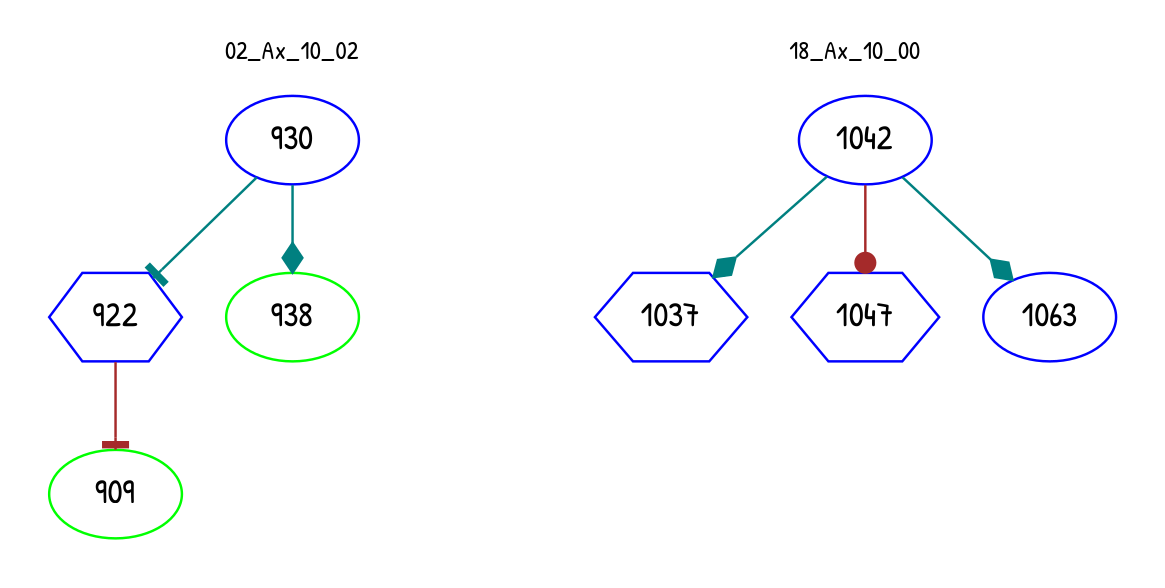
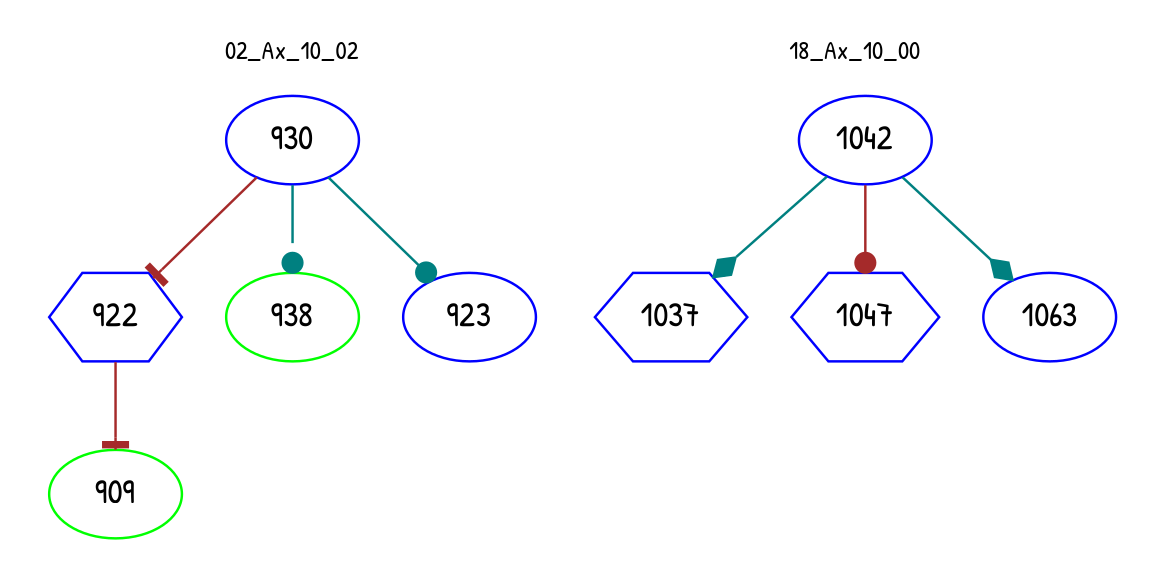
(293, 214) -> (293, 214)
(209, 223) -> (209, 223)
none -> (470, 317)
